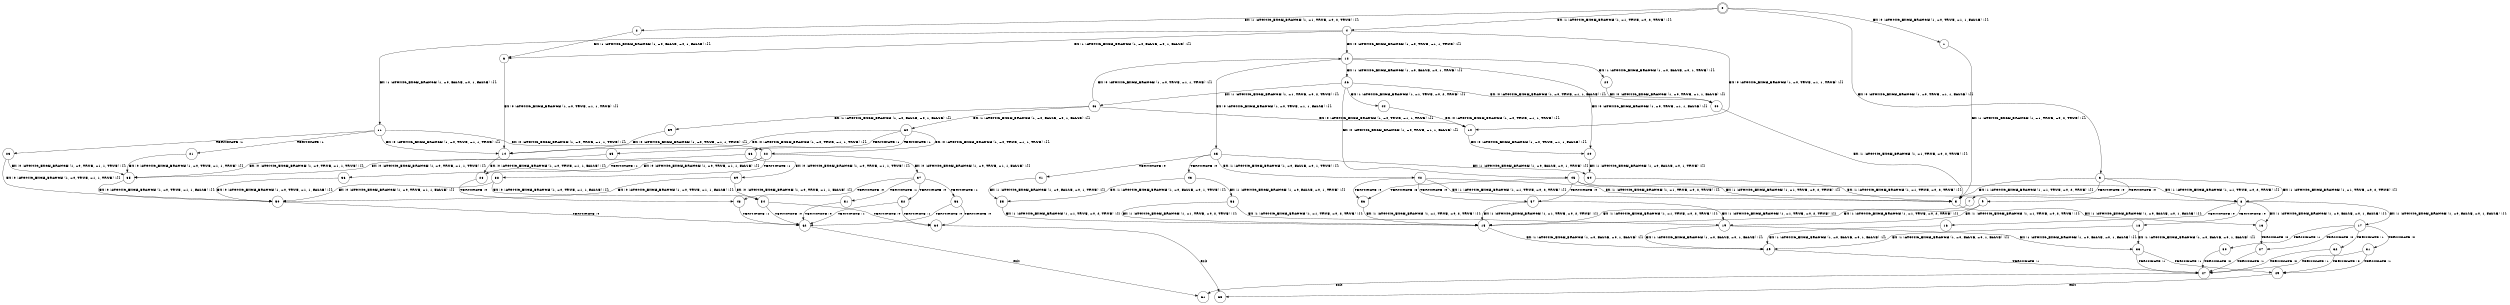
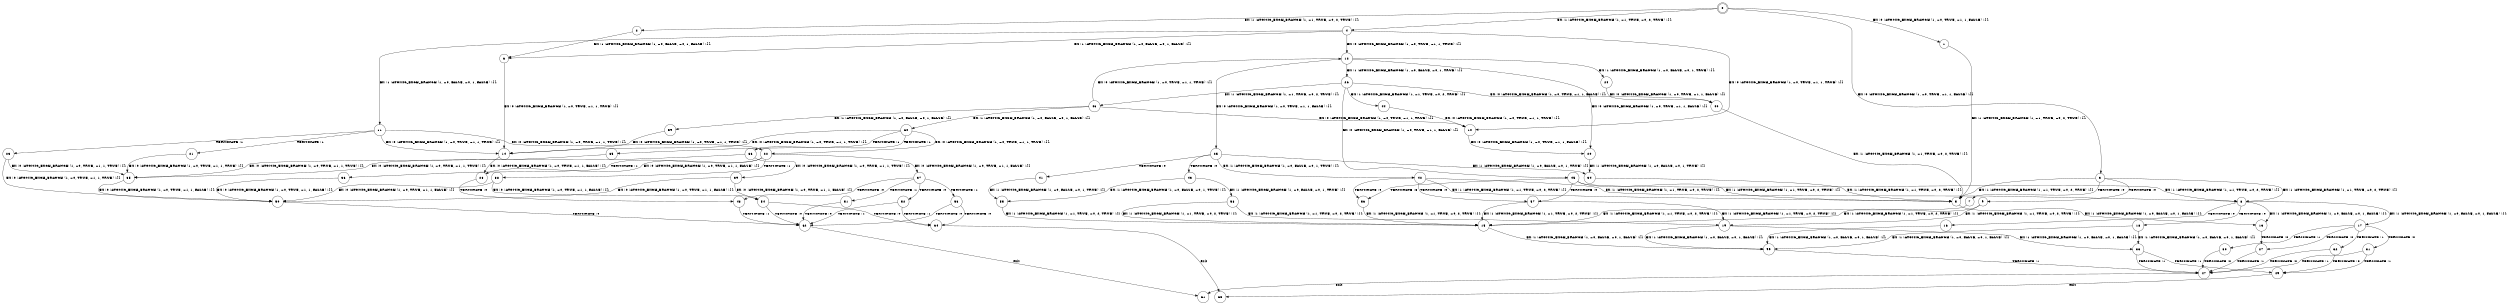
(1769, 249) -> (1769, 249)
